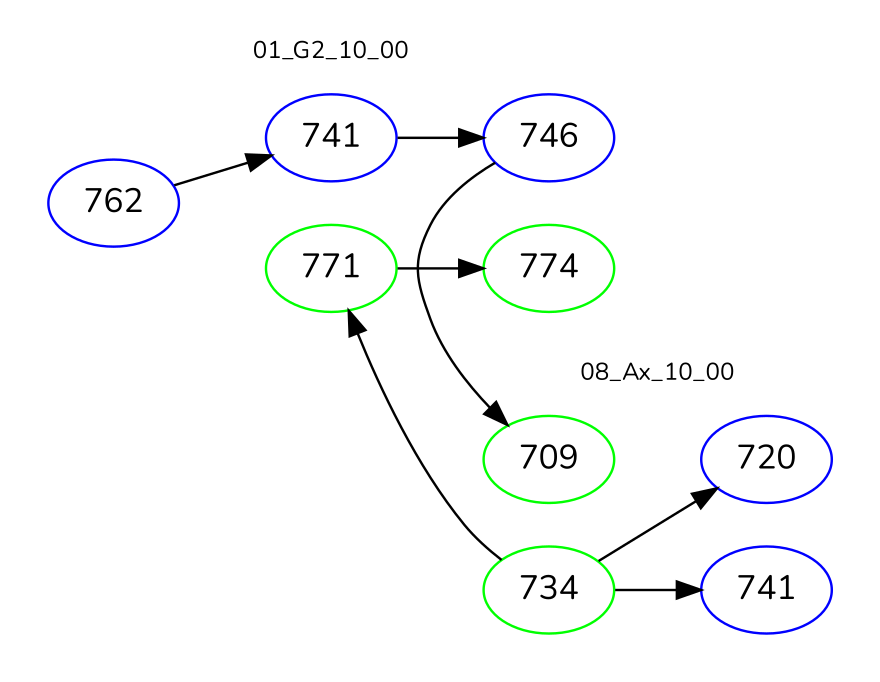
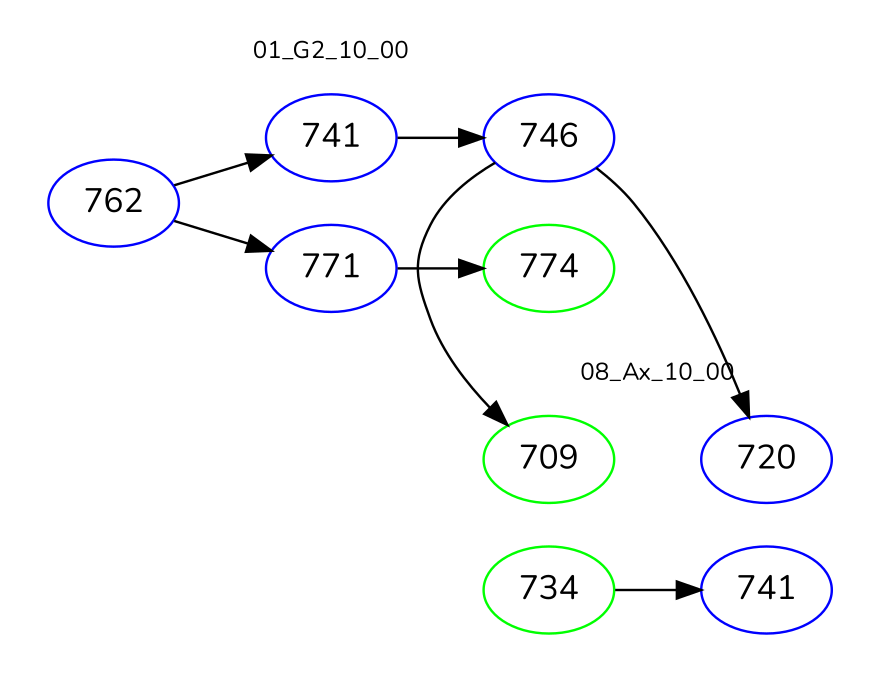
(331, 268) -> (331, 268)
(417, 455) -> (211, 232)
(647, 531) -> (681, 273)
